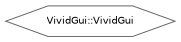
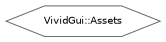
(90, 21) -> (83, 21)
